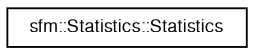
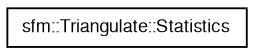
(127, 28) -> (127, 28)
